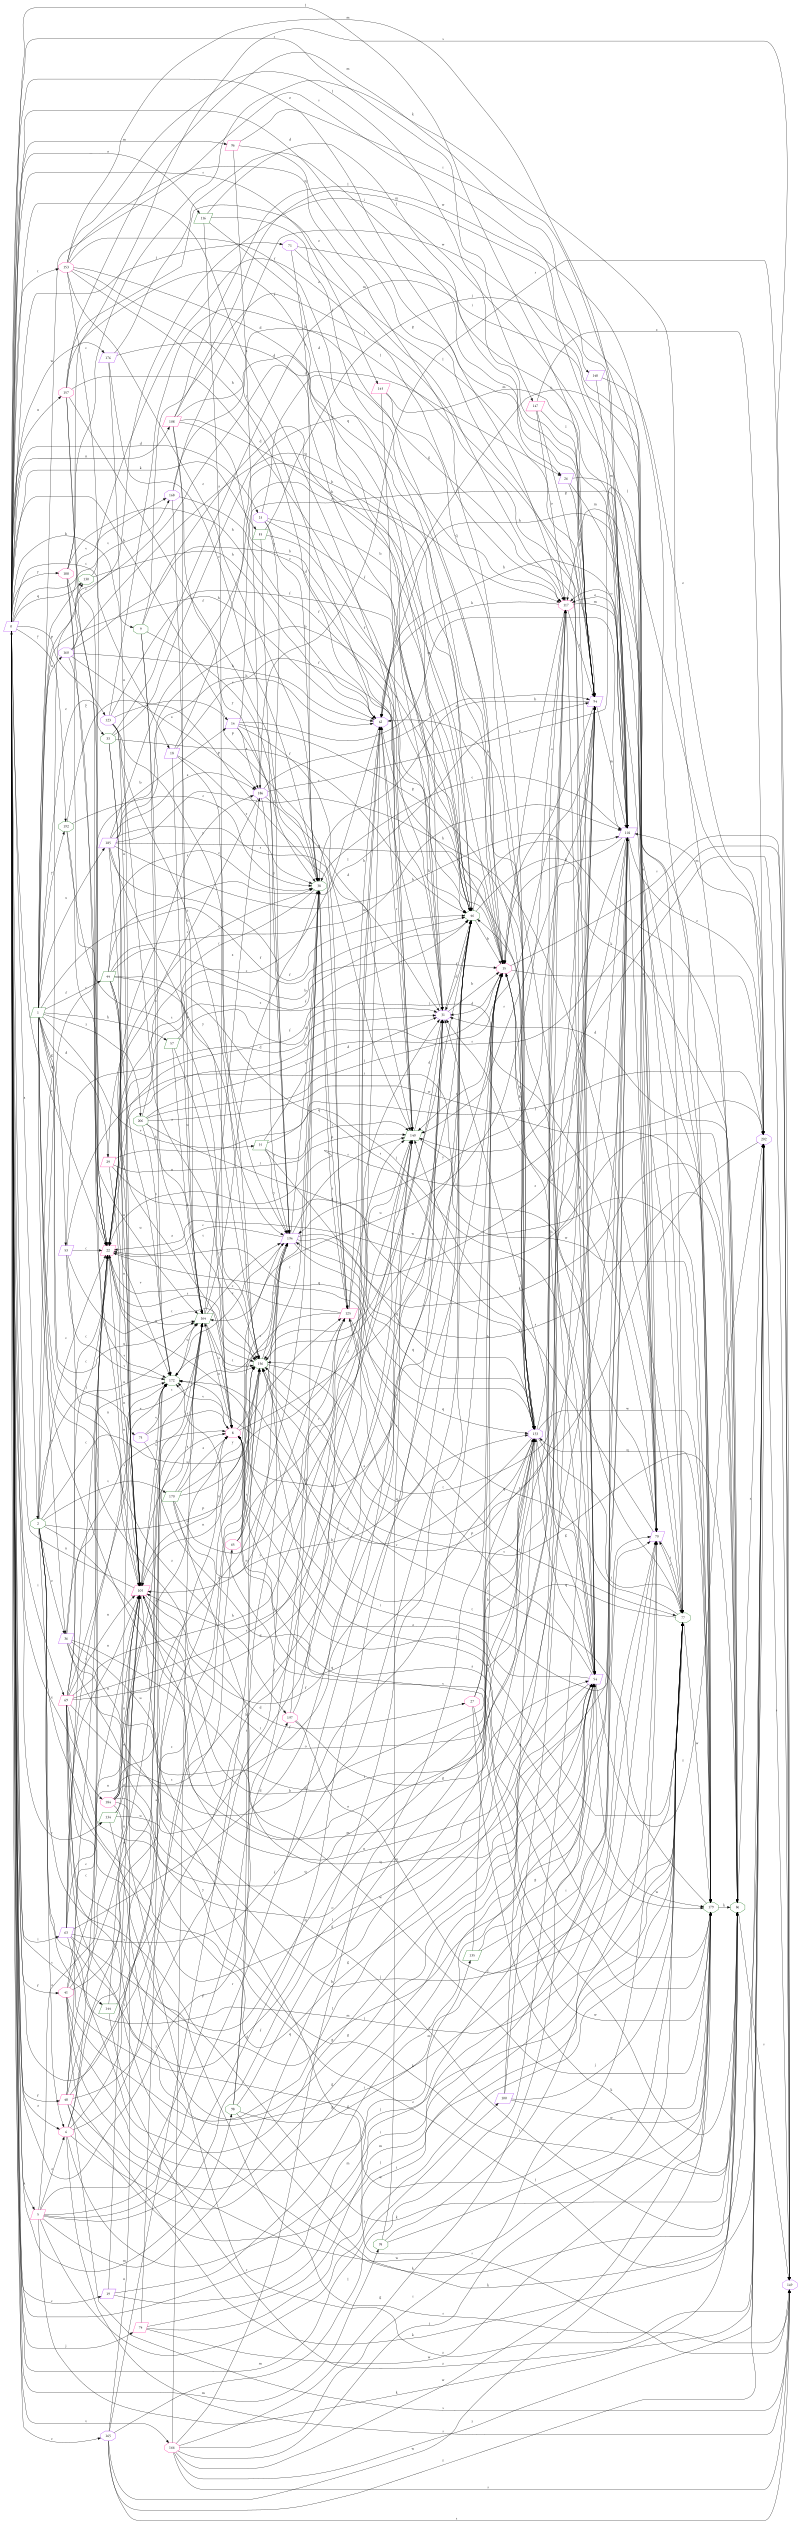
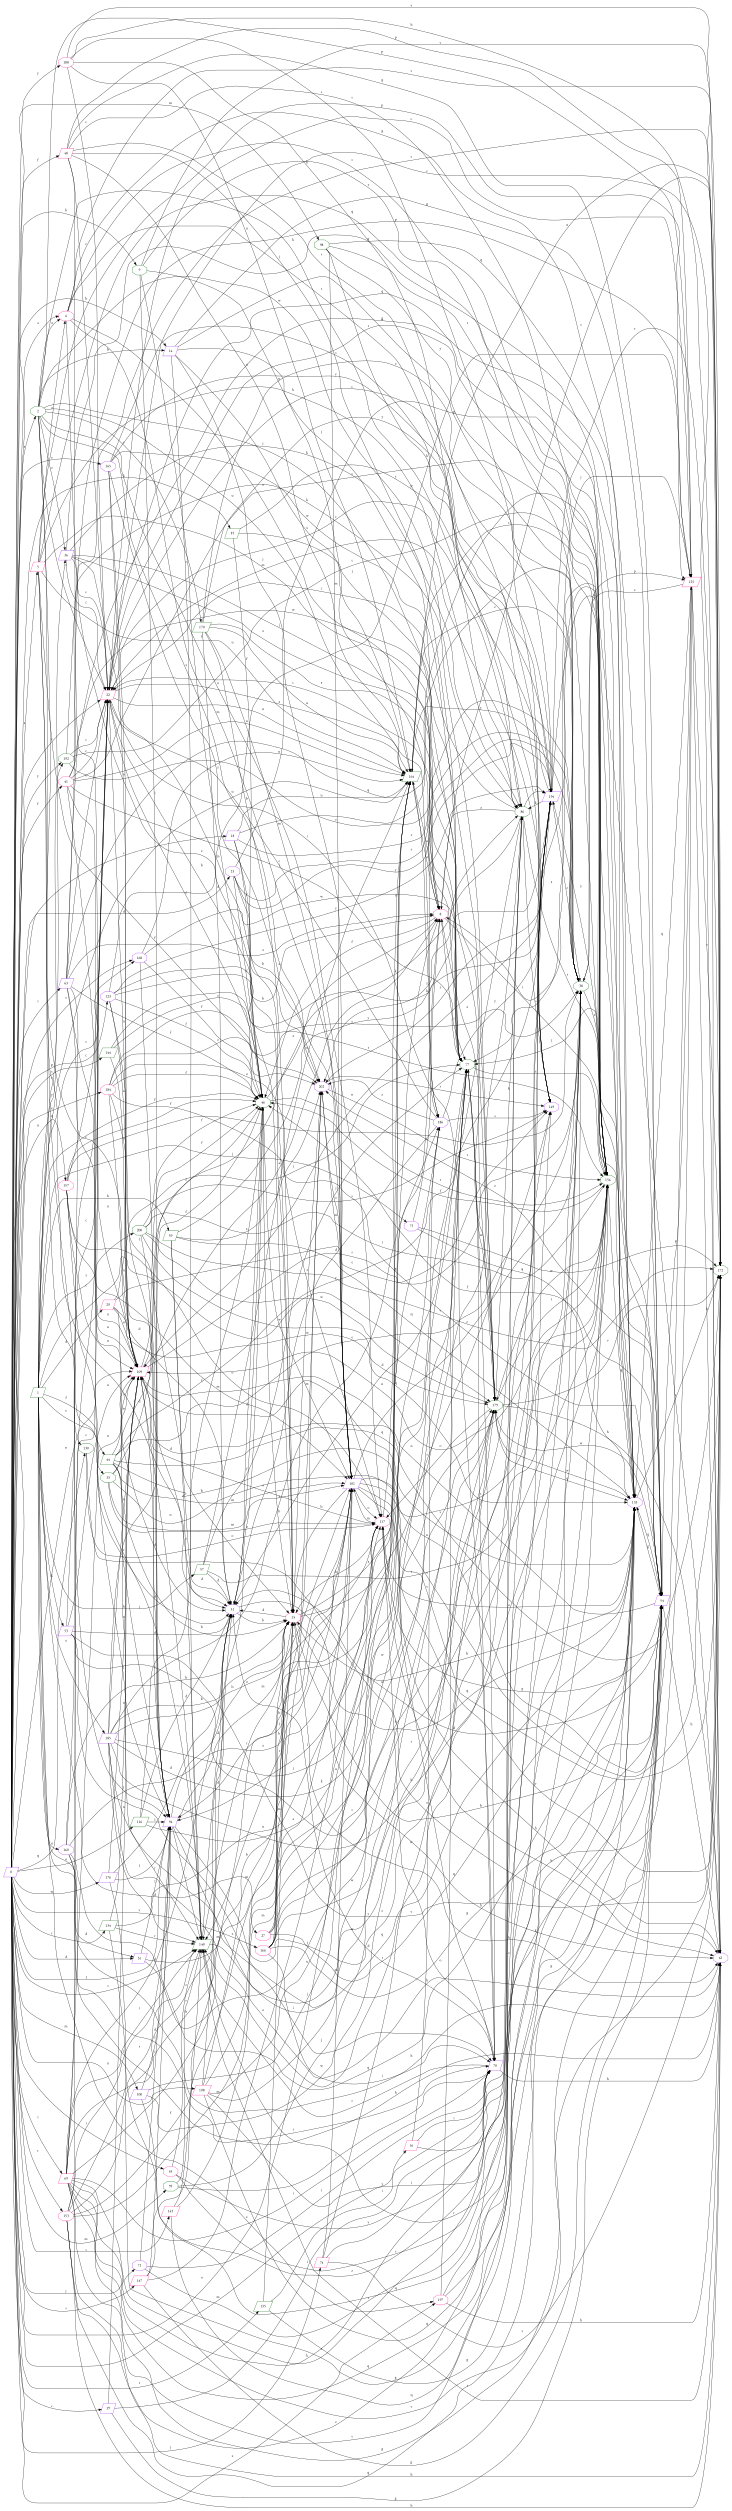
(595, 376) -> none
(17, 1142) -> (47, 1604)
(125, 1587) -> none
